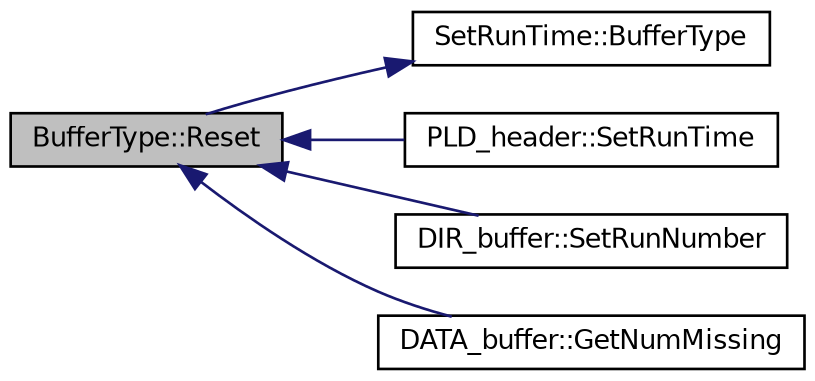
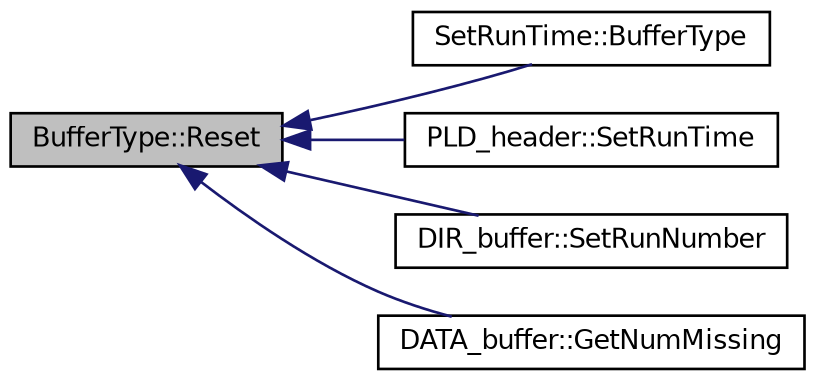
(296, 89) -> (422, 95)
